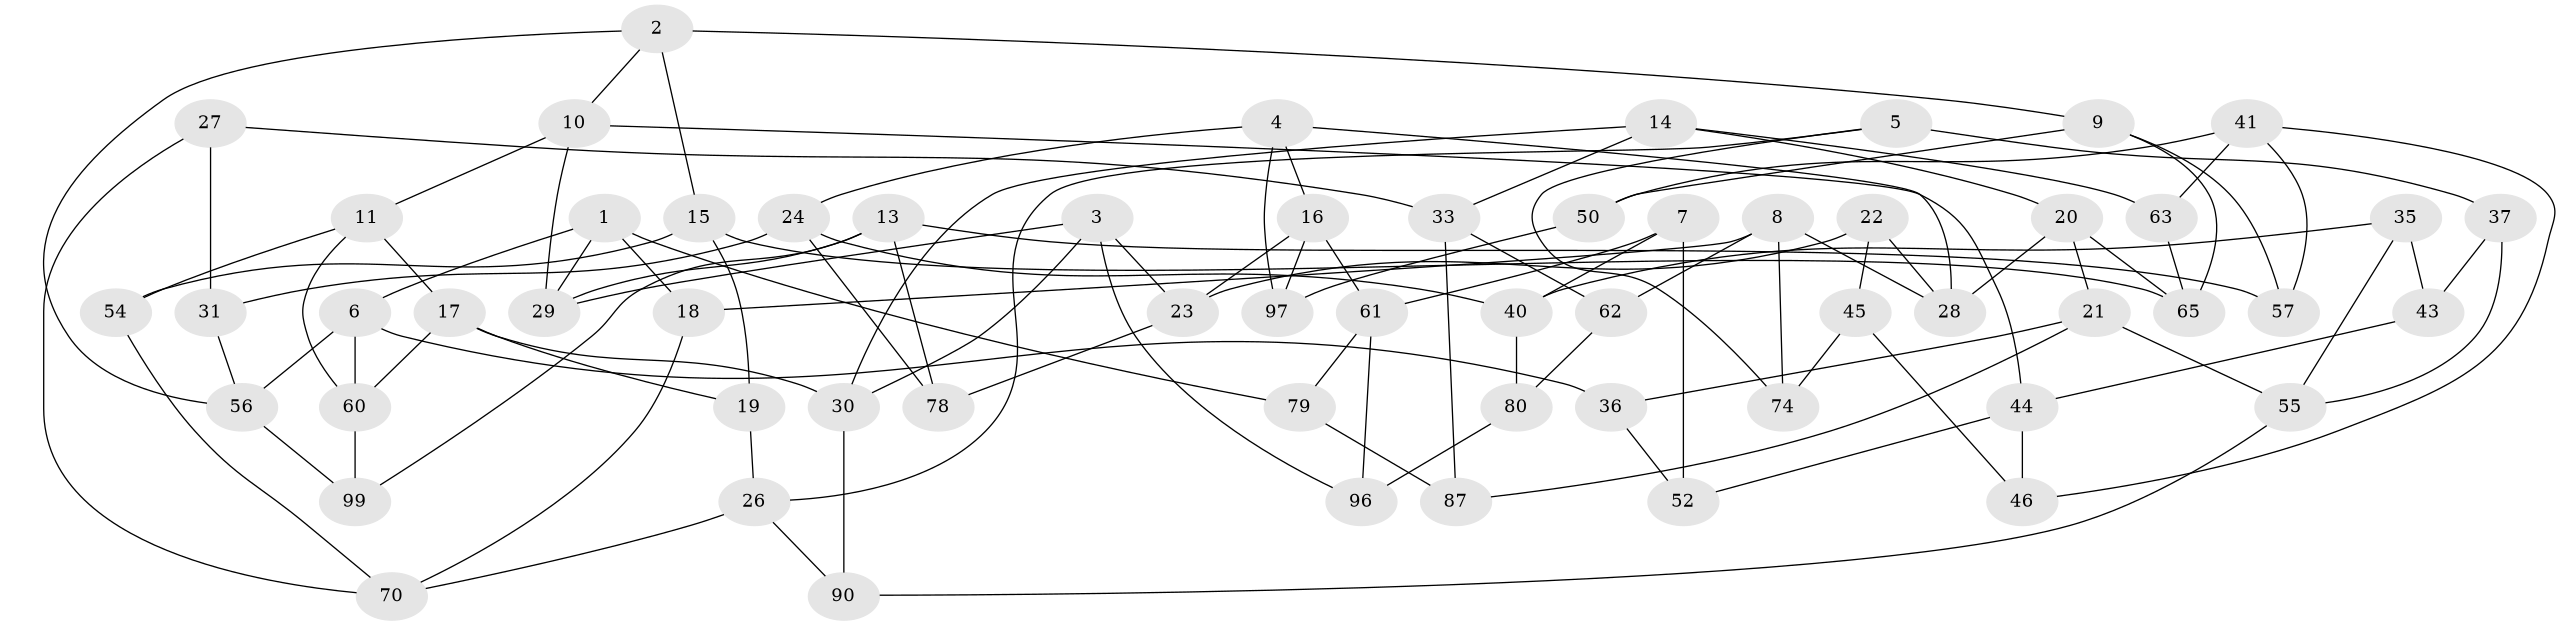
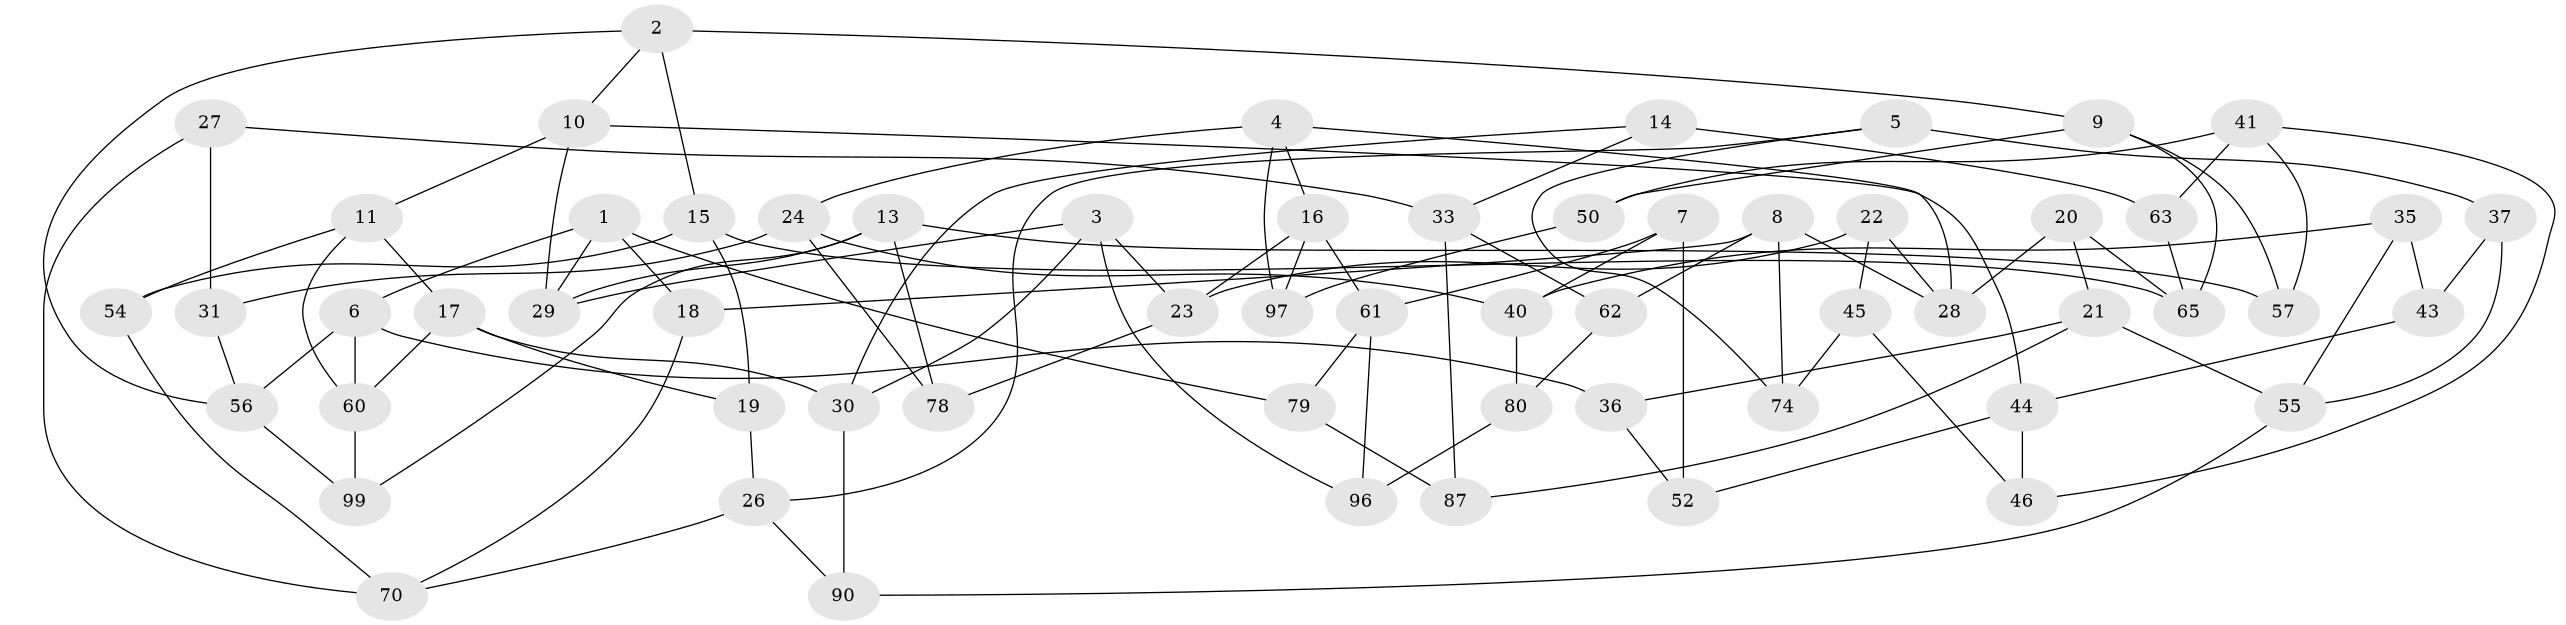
(1920, 170) -> none
